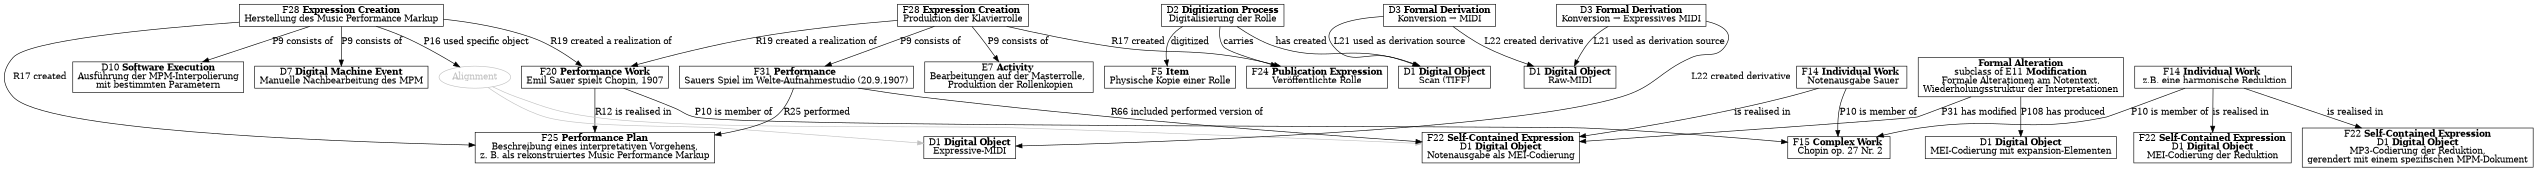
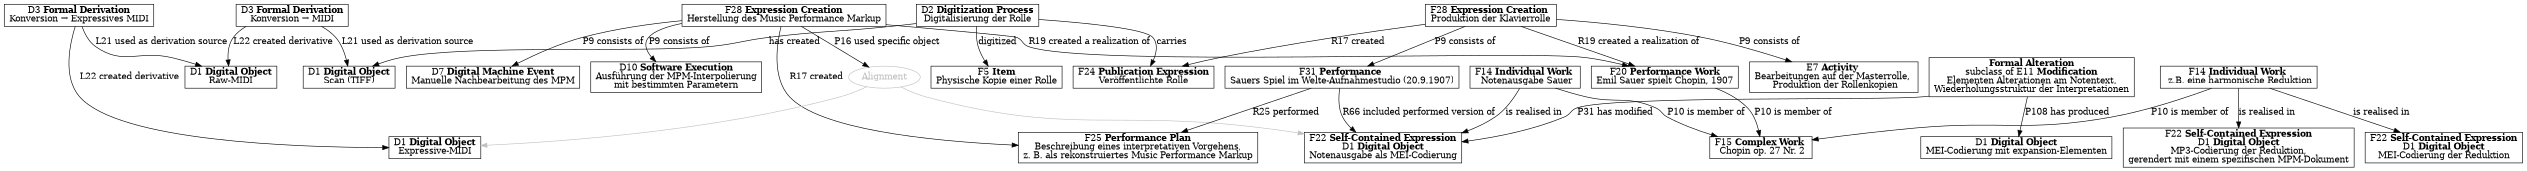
(2021, 81) -> (2032, 81)
(595, 107) -> none
